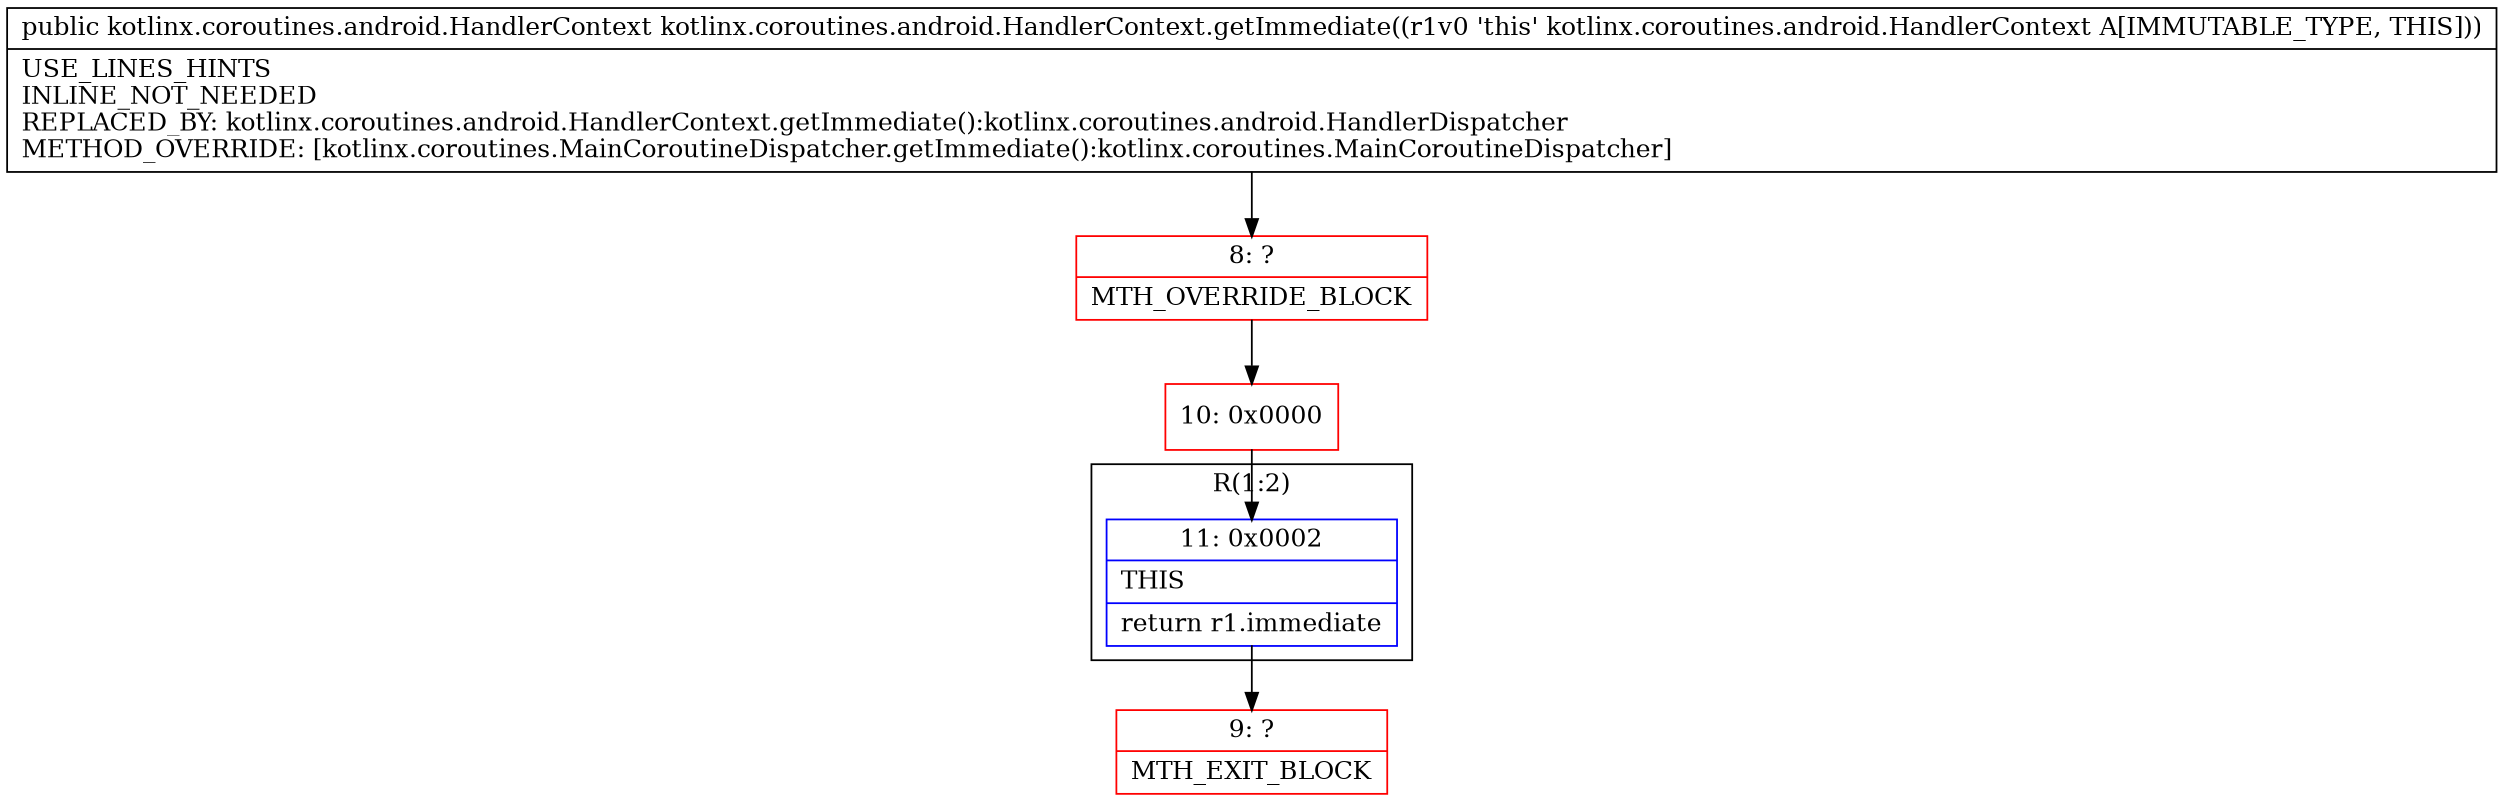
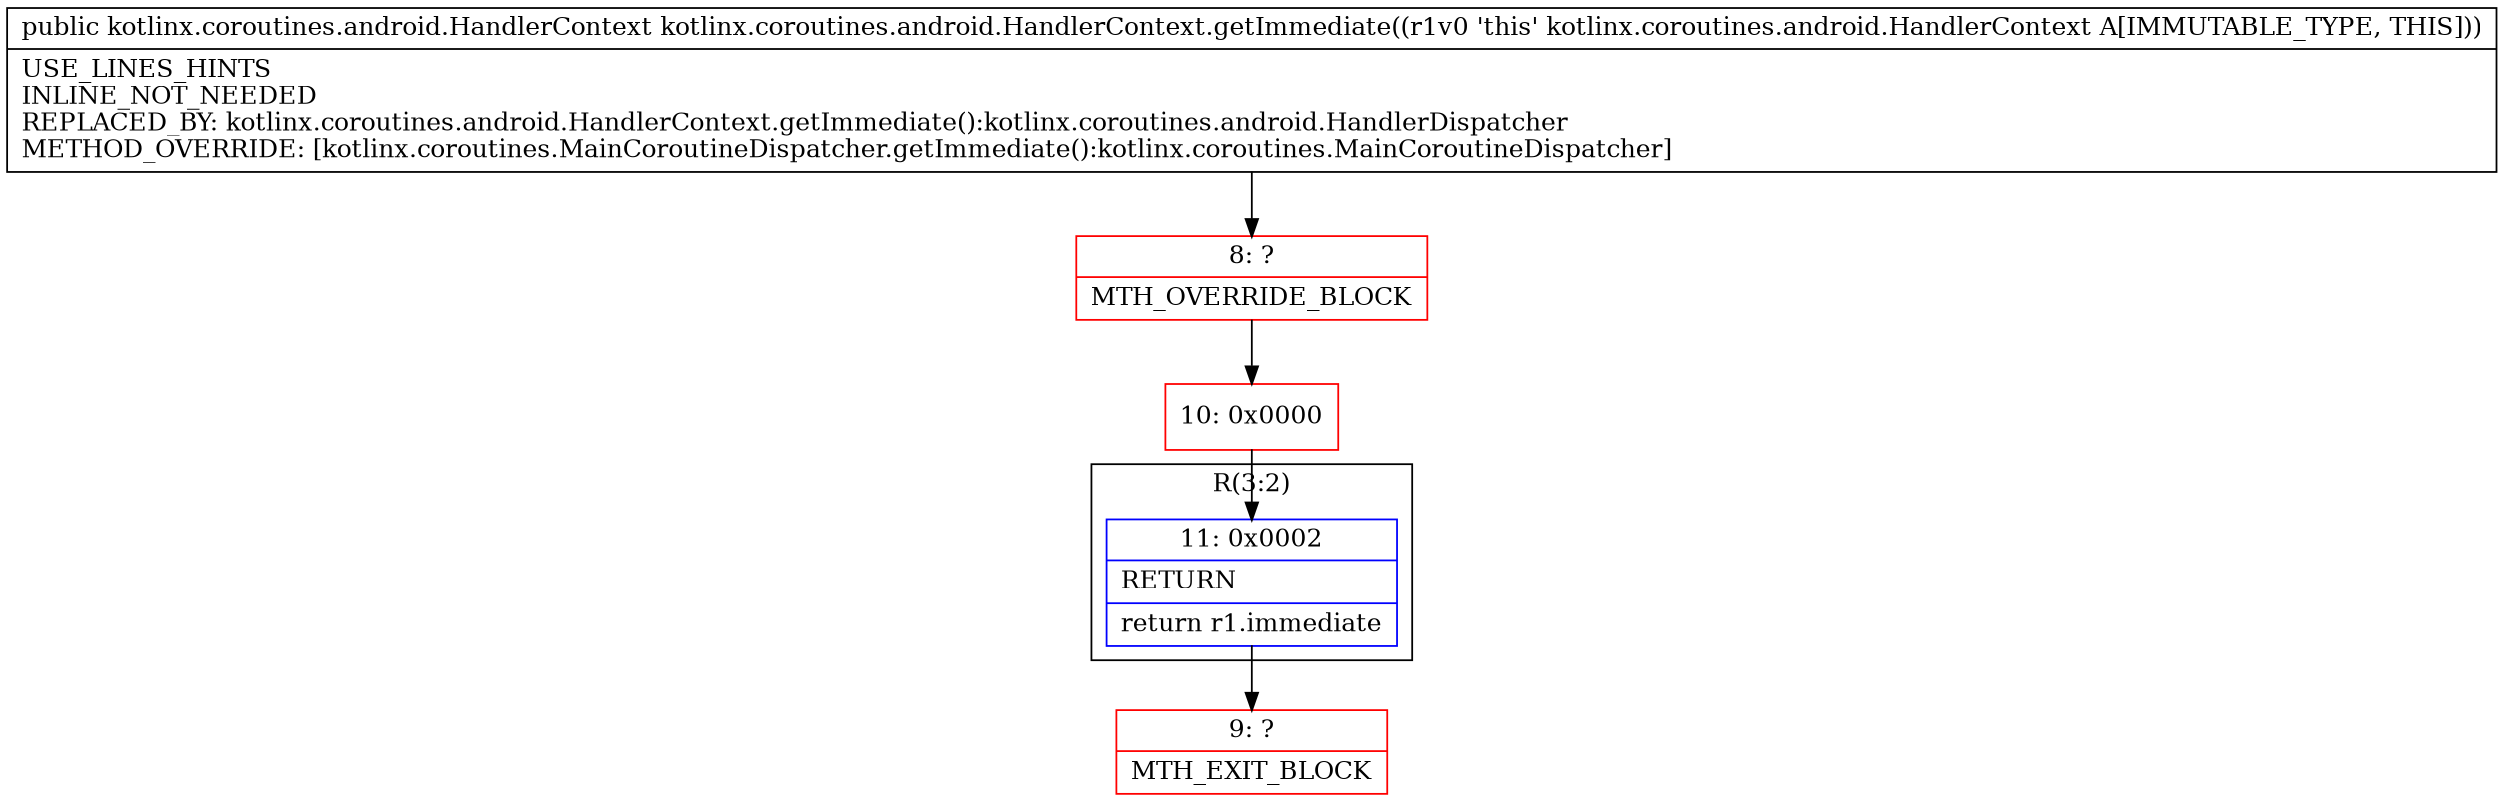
(1252, 485) -> (1252, 485)
(1154, 581) -> (1179, 581)
